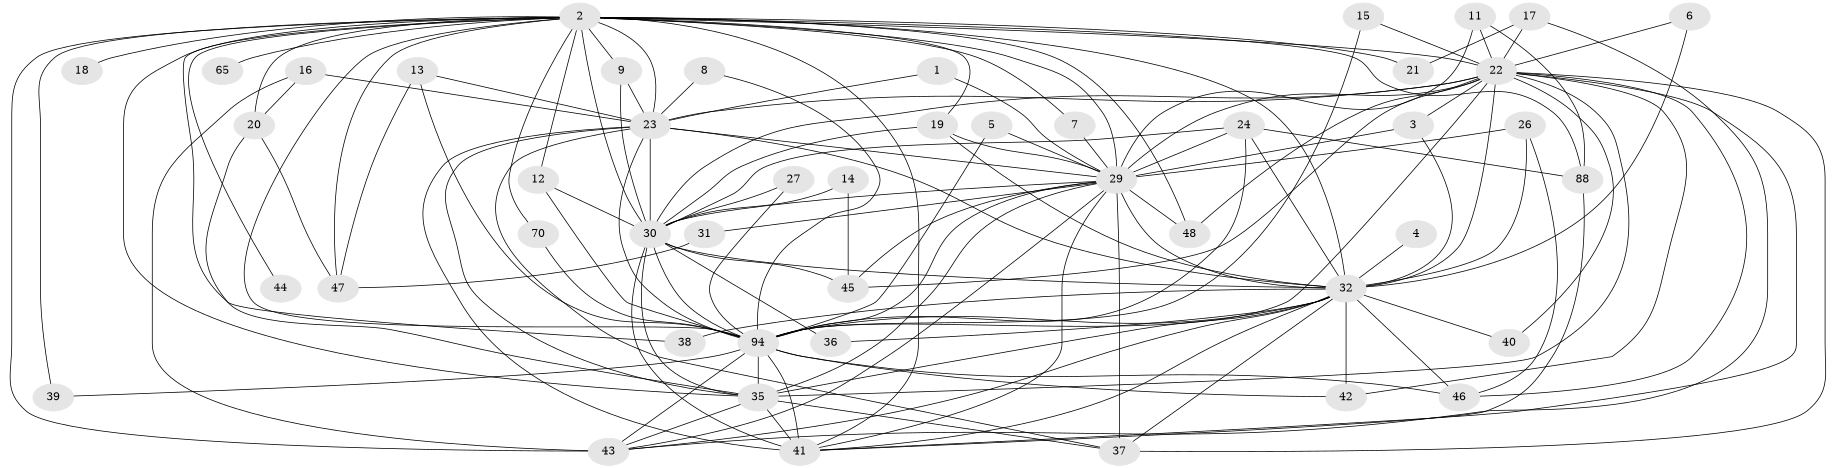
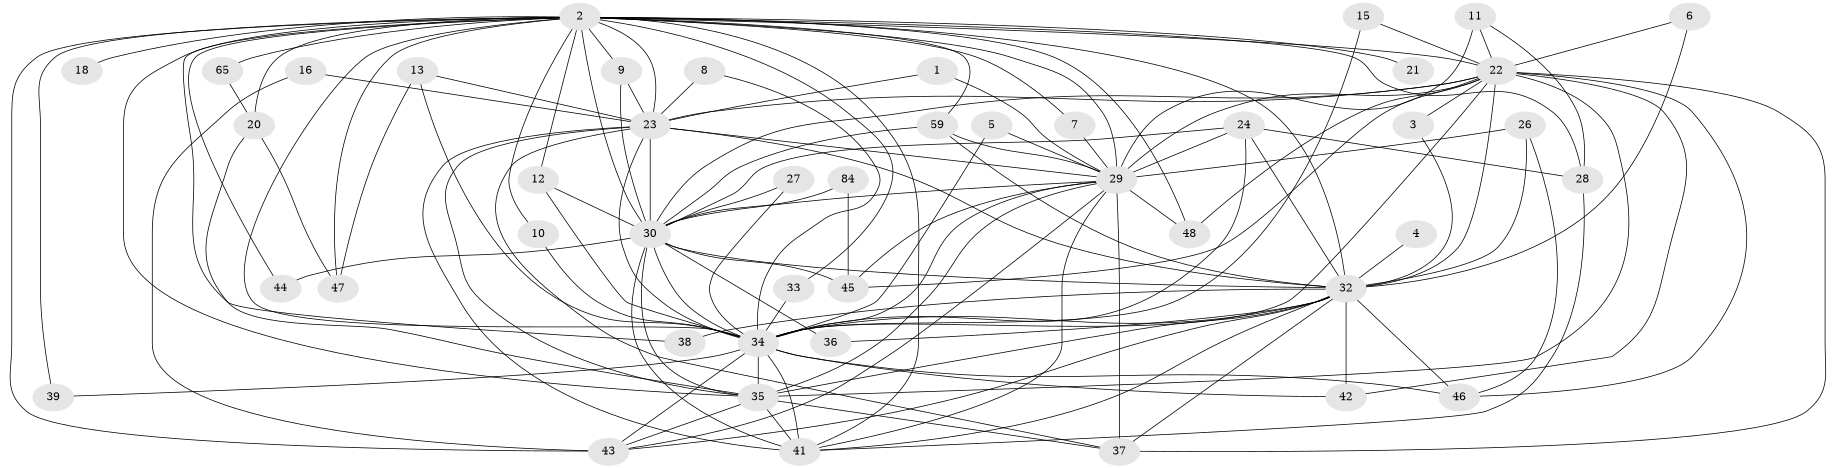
(1530, 17) -> none
(280, 98) -> (238, 97)
(937, 125) -> (937, 125)
(1271, 151) -> none
(848, 180) -> (848, 180)
(1583, 180) -> (1583, 180)
(538, 234) -> (538, 234)
(705, 234) -> none
(1170, 252) -> none
none -> (471, 255)
none -> (794, 289)
(758, 343) -> (758, 343)
(1509, 343) -> none
(1585, 402) -> none
